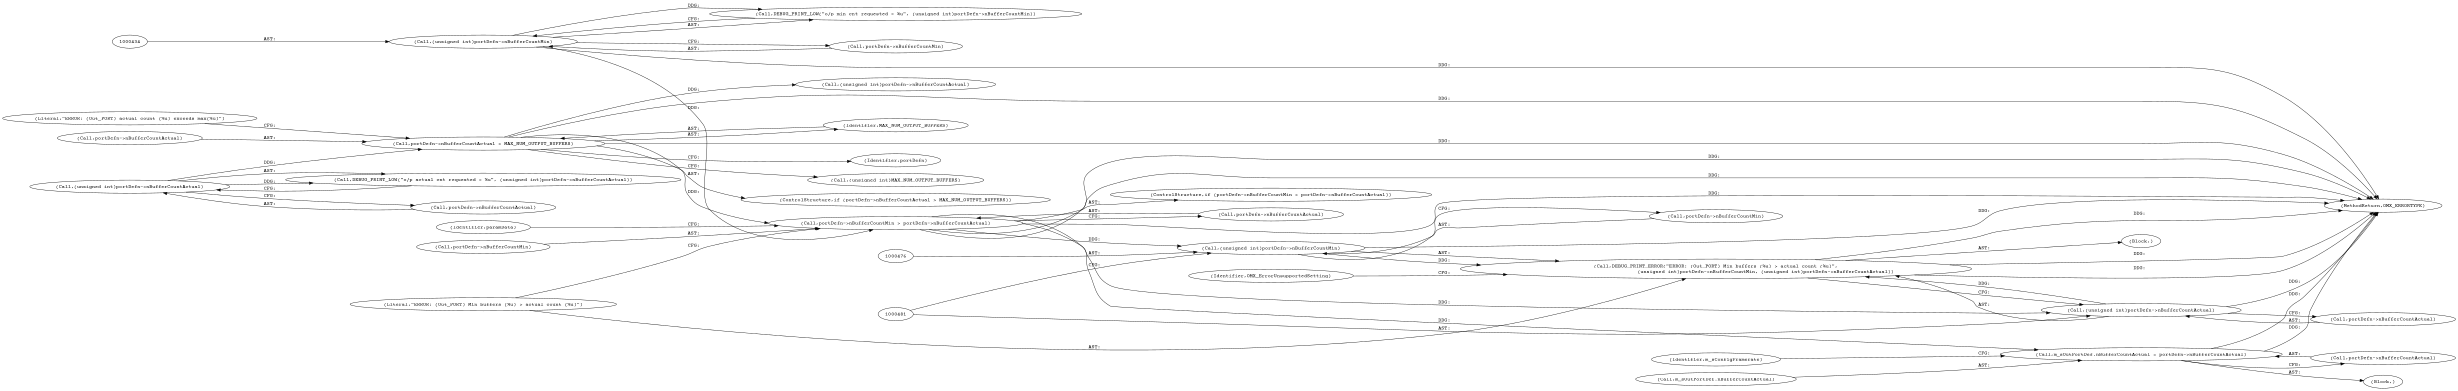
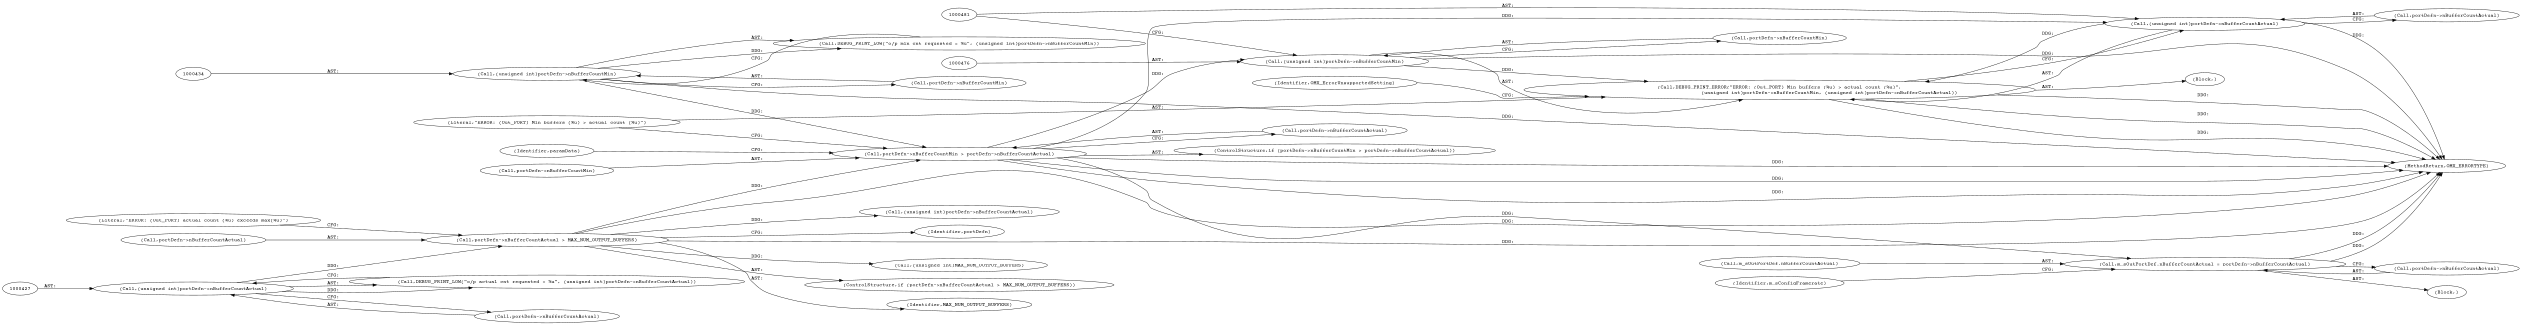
(695, 131) -> none
(695, 166) -> (759, 256)
none -> (20, 289)
